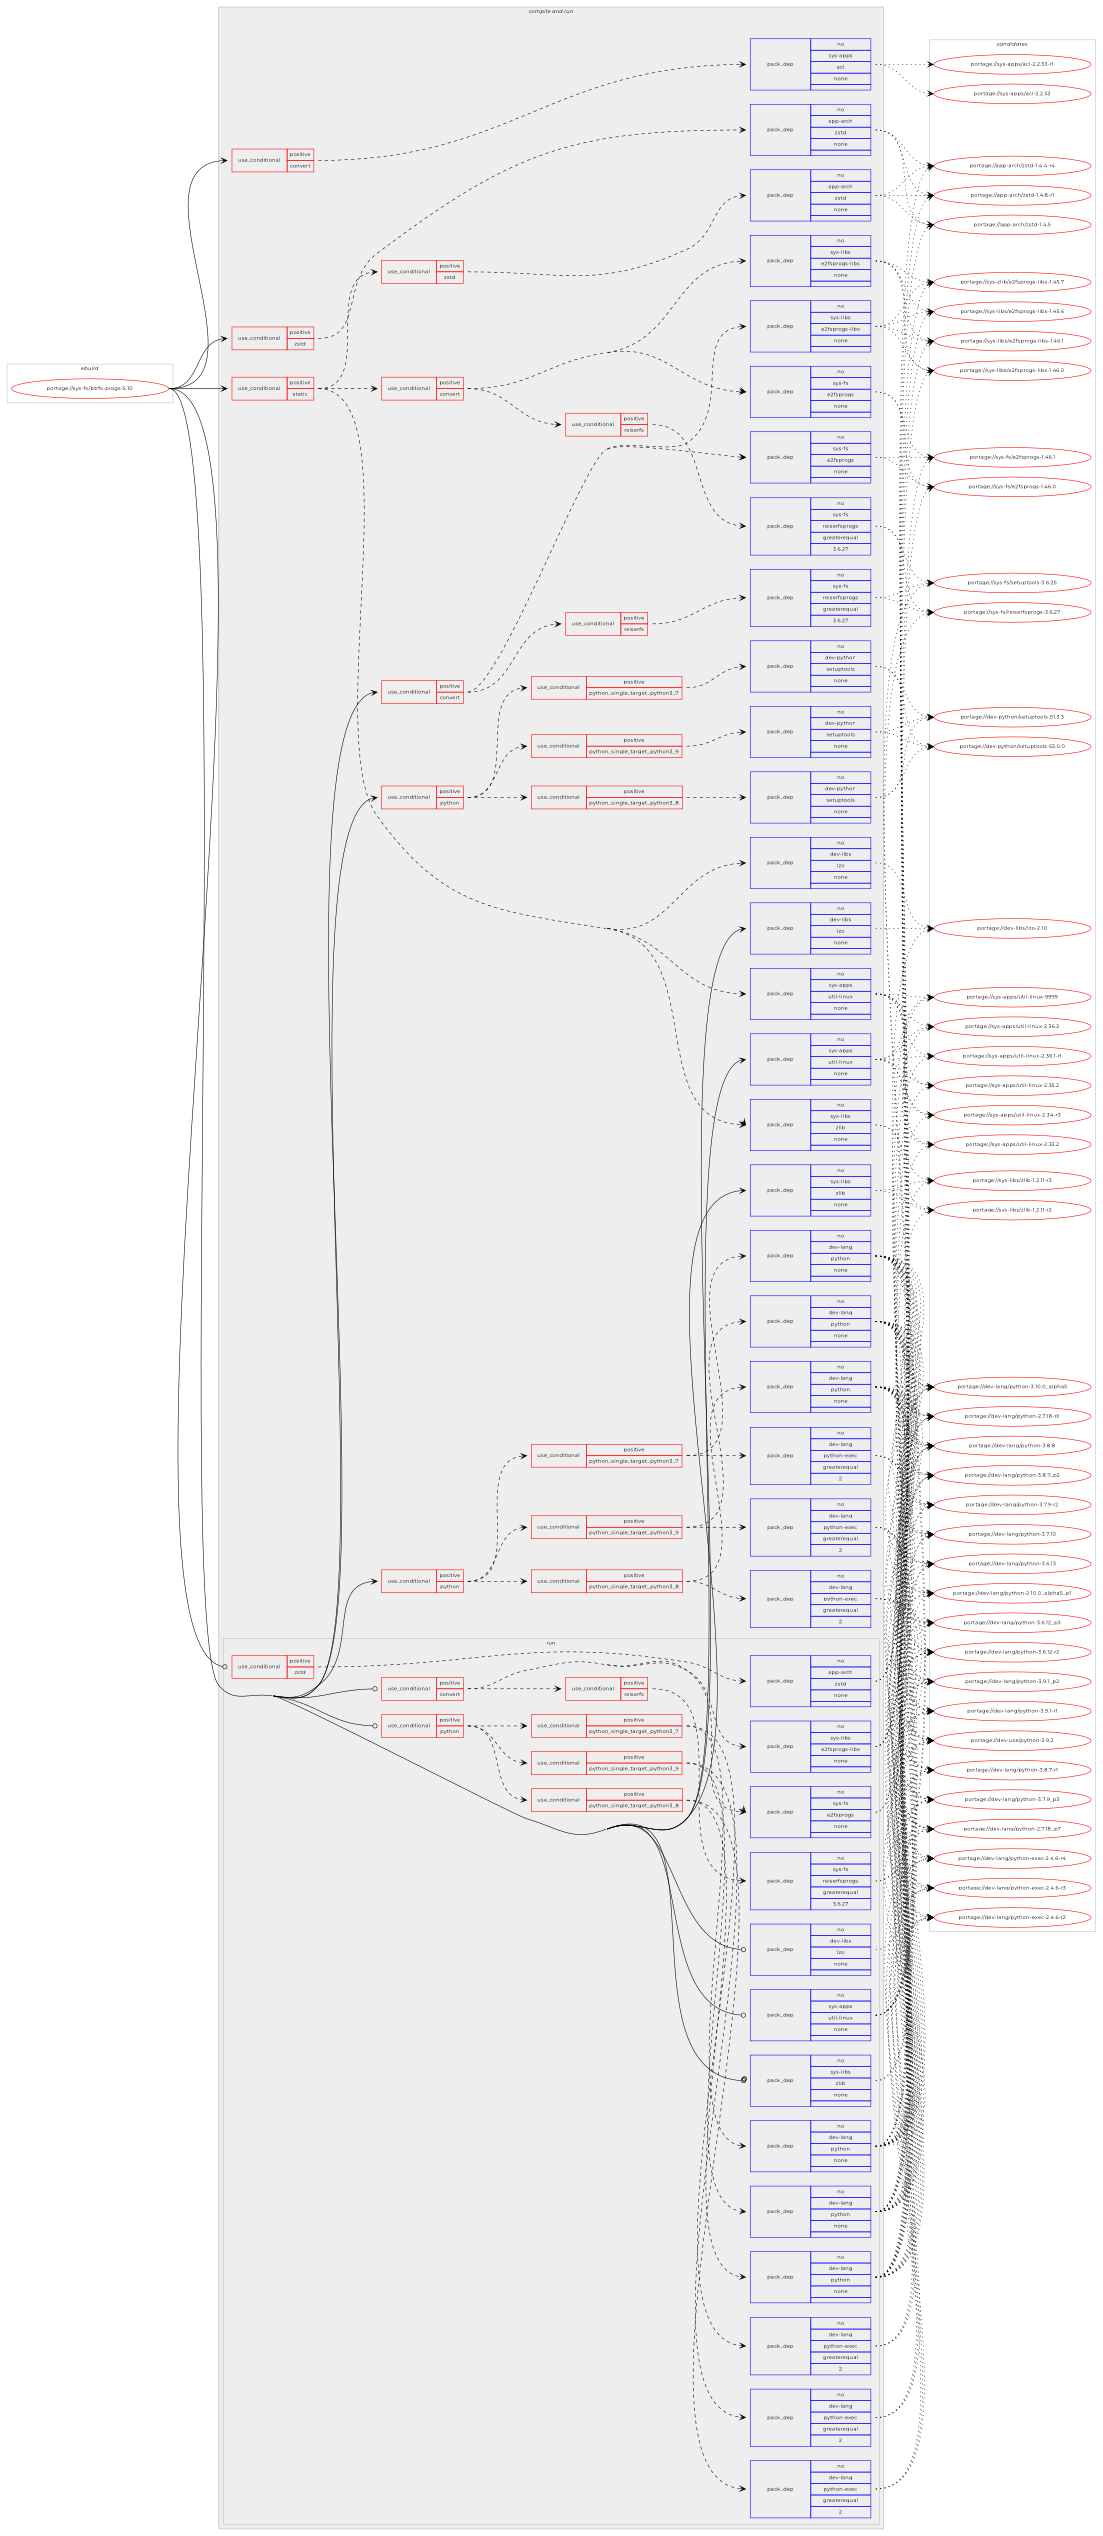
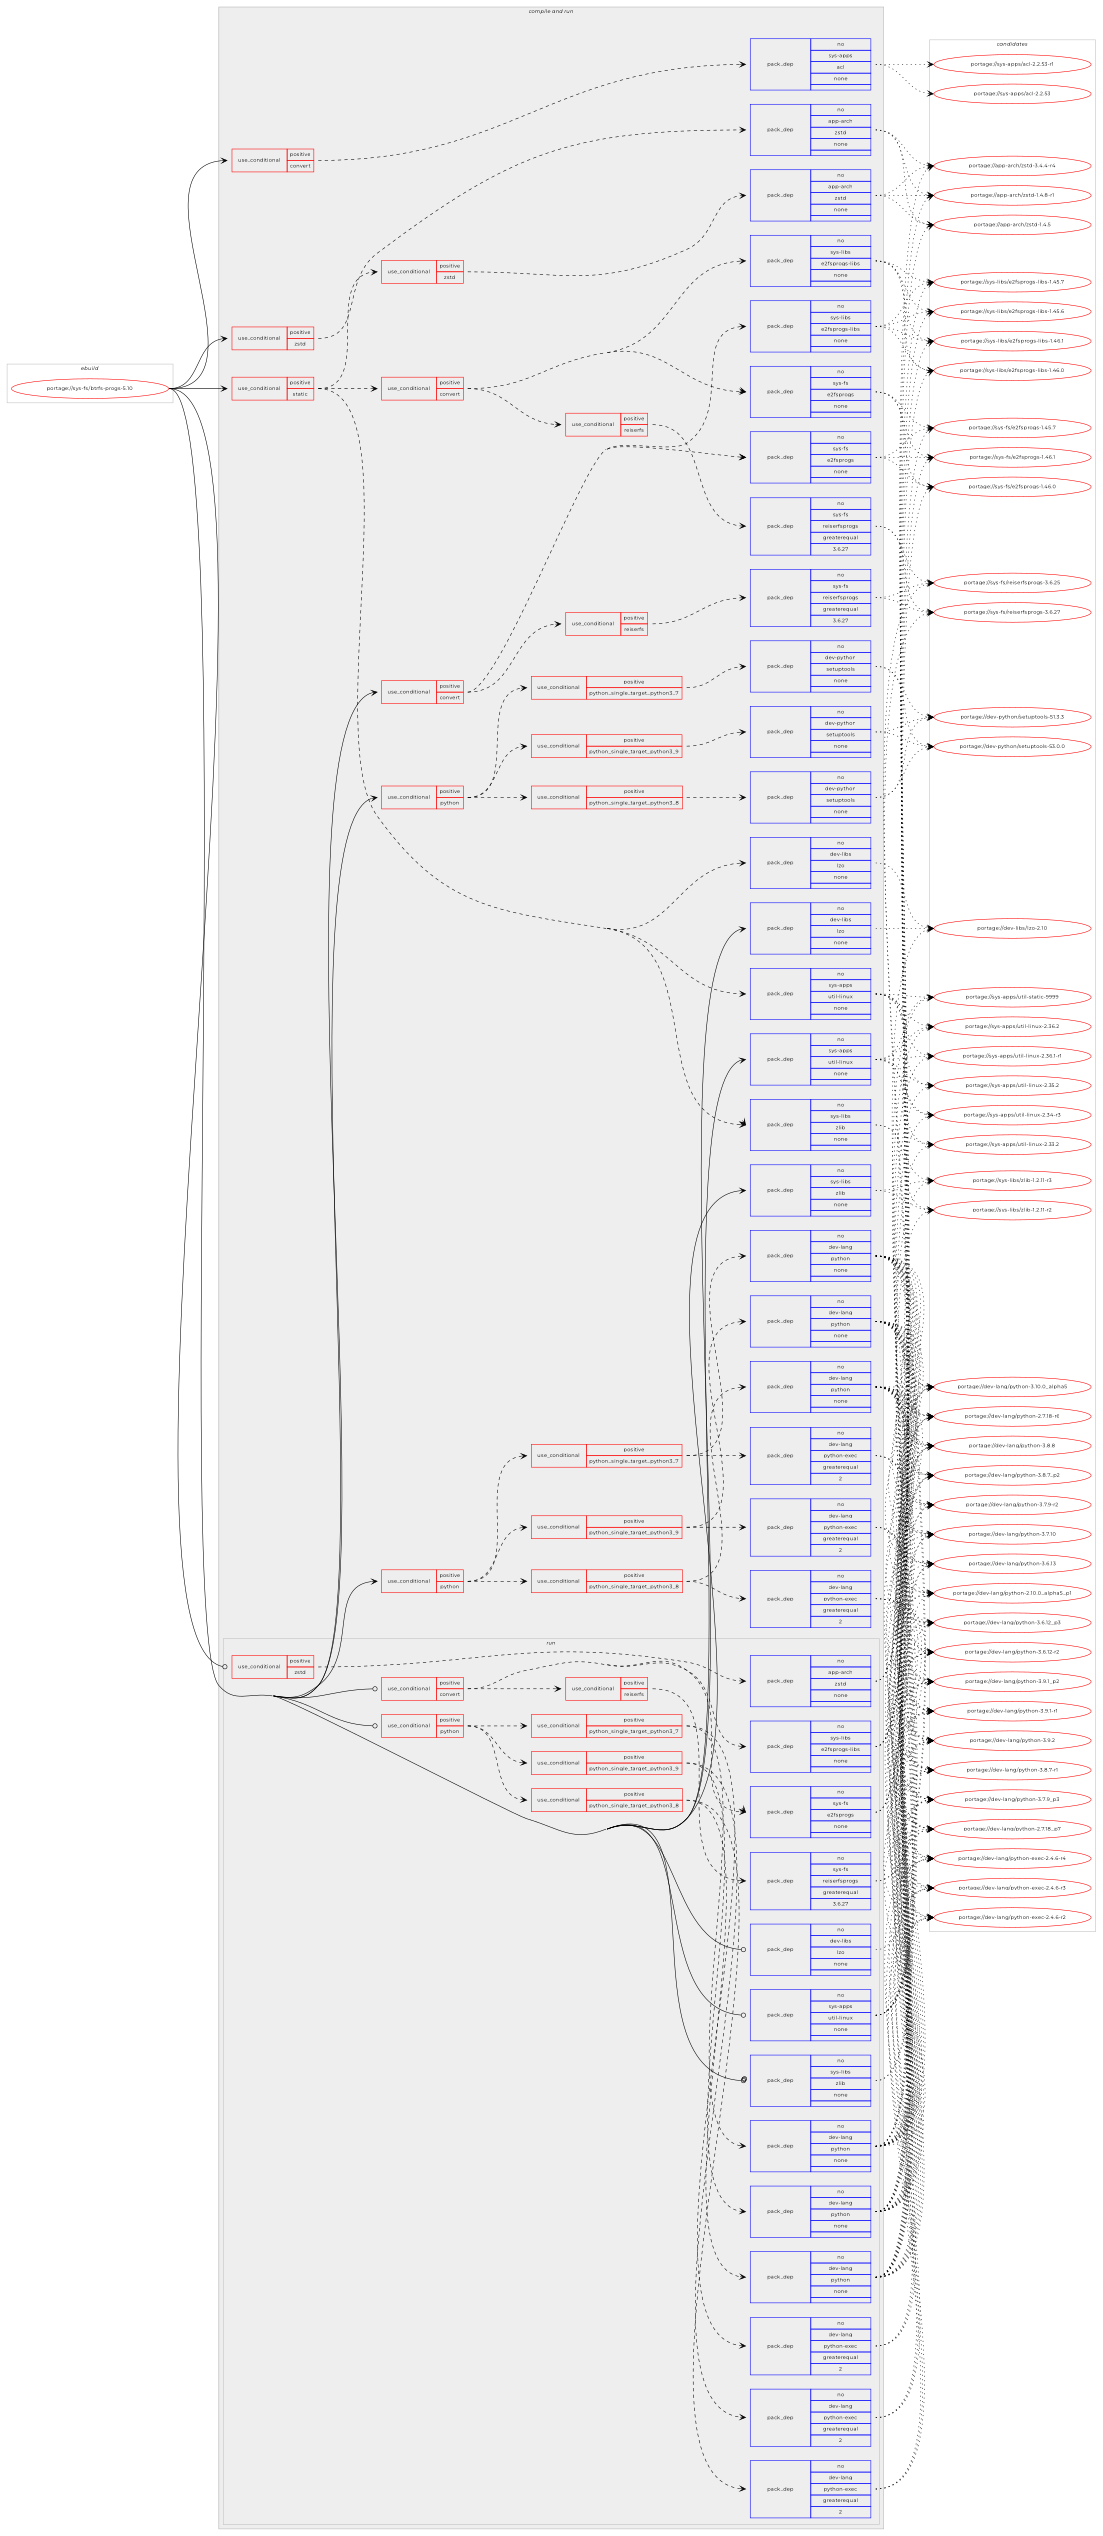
(1013, 166) -> (1013, 166)
(1013, 282) -> (1013, 282)
none -> (1013, 428)
(1013, 583) -> (1013, 583)
(1013, 997) -> (1013, 997)
(1013, 1741) -> (1013, 1741)
